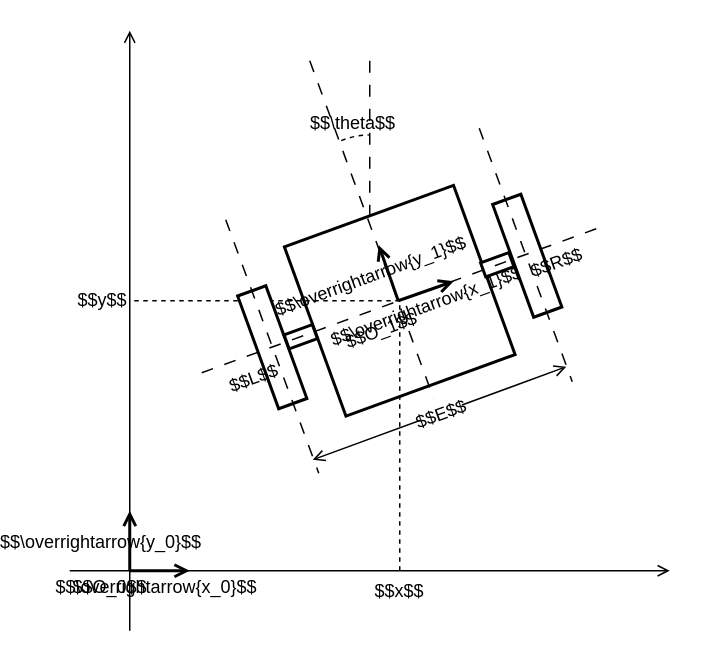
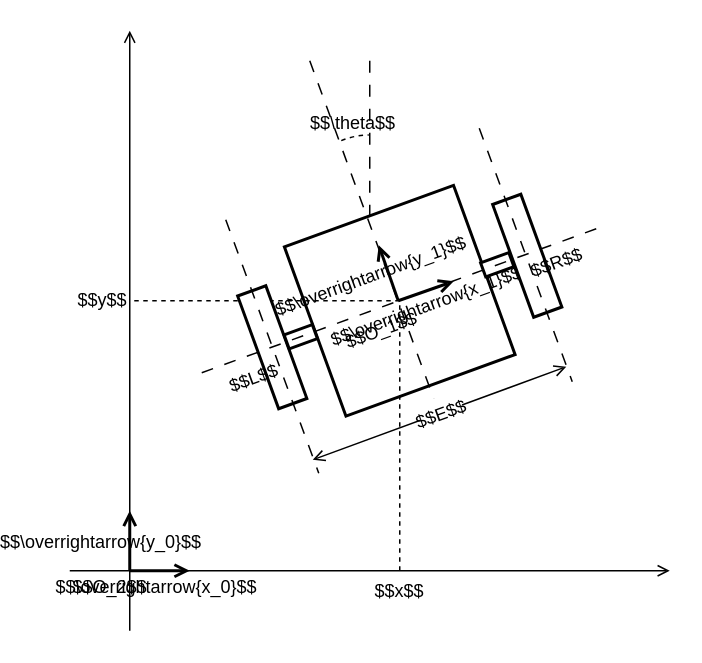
(110, 587) -> (110, 587)
